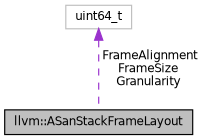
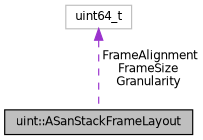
(99, 122) -> (99, 122)
